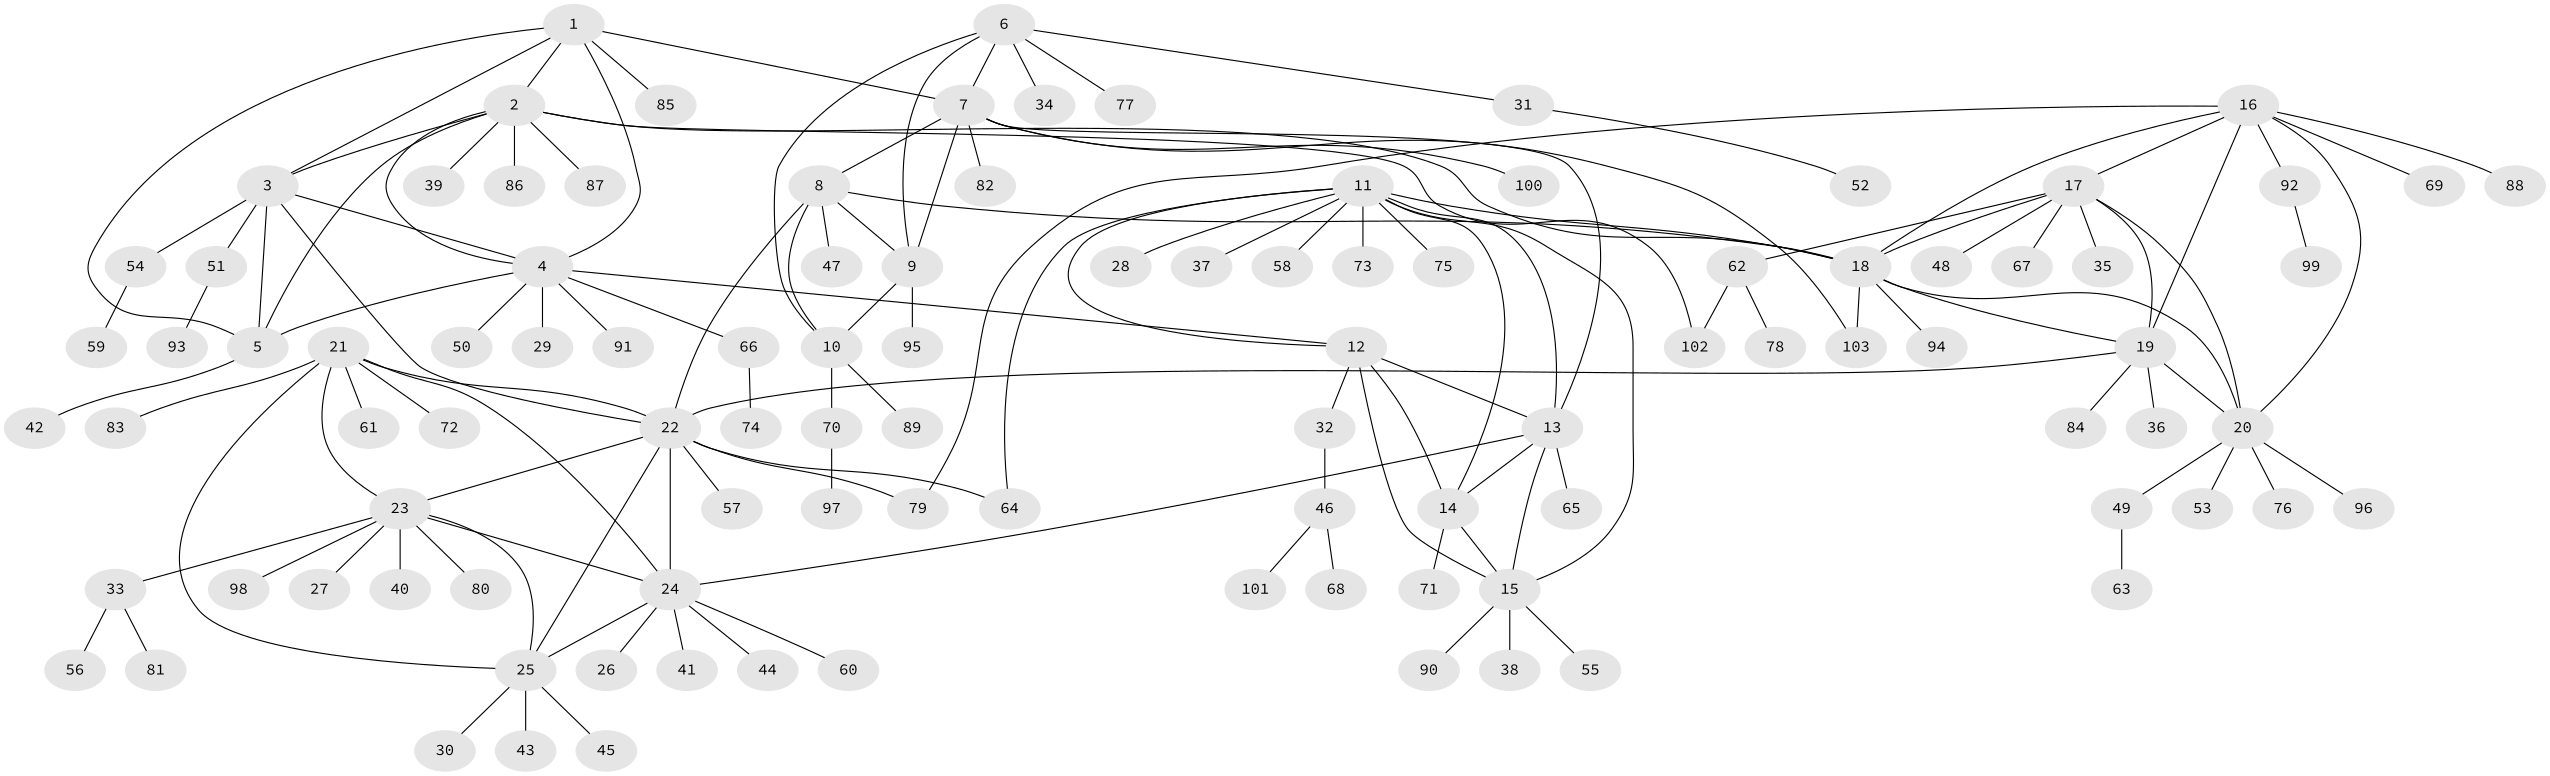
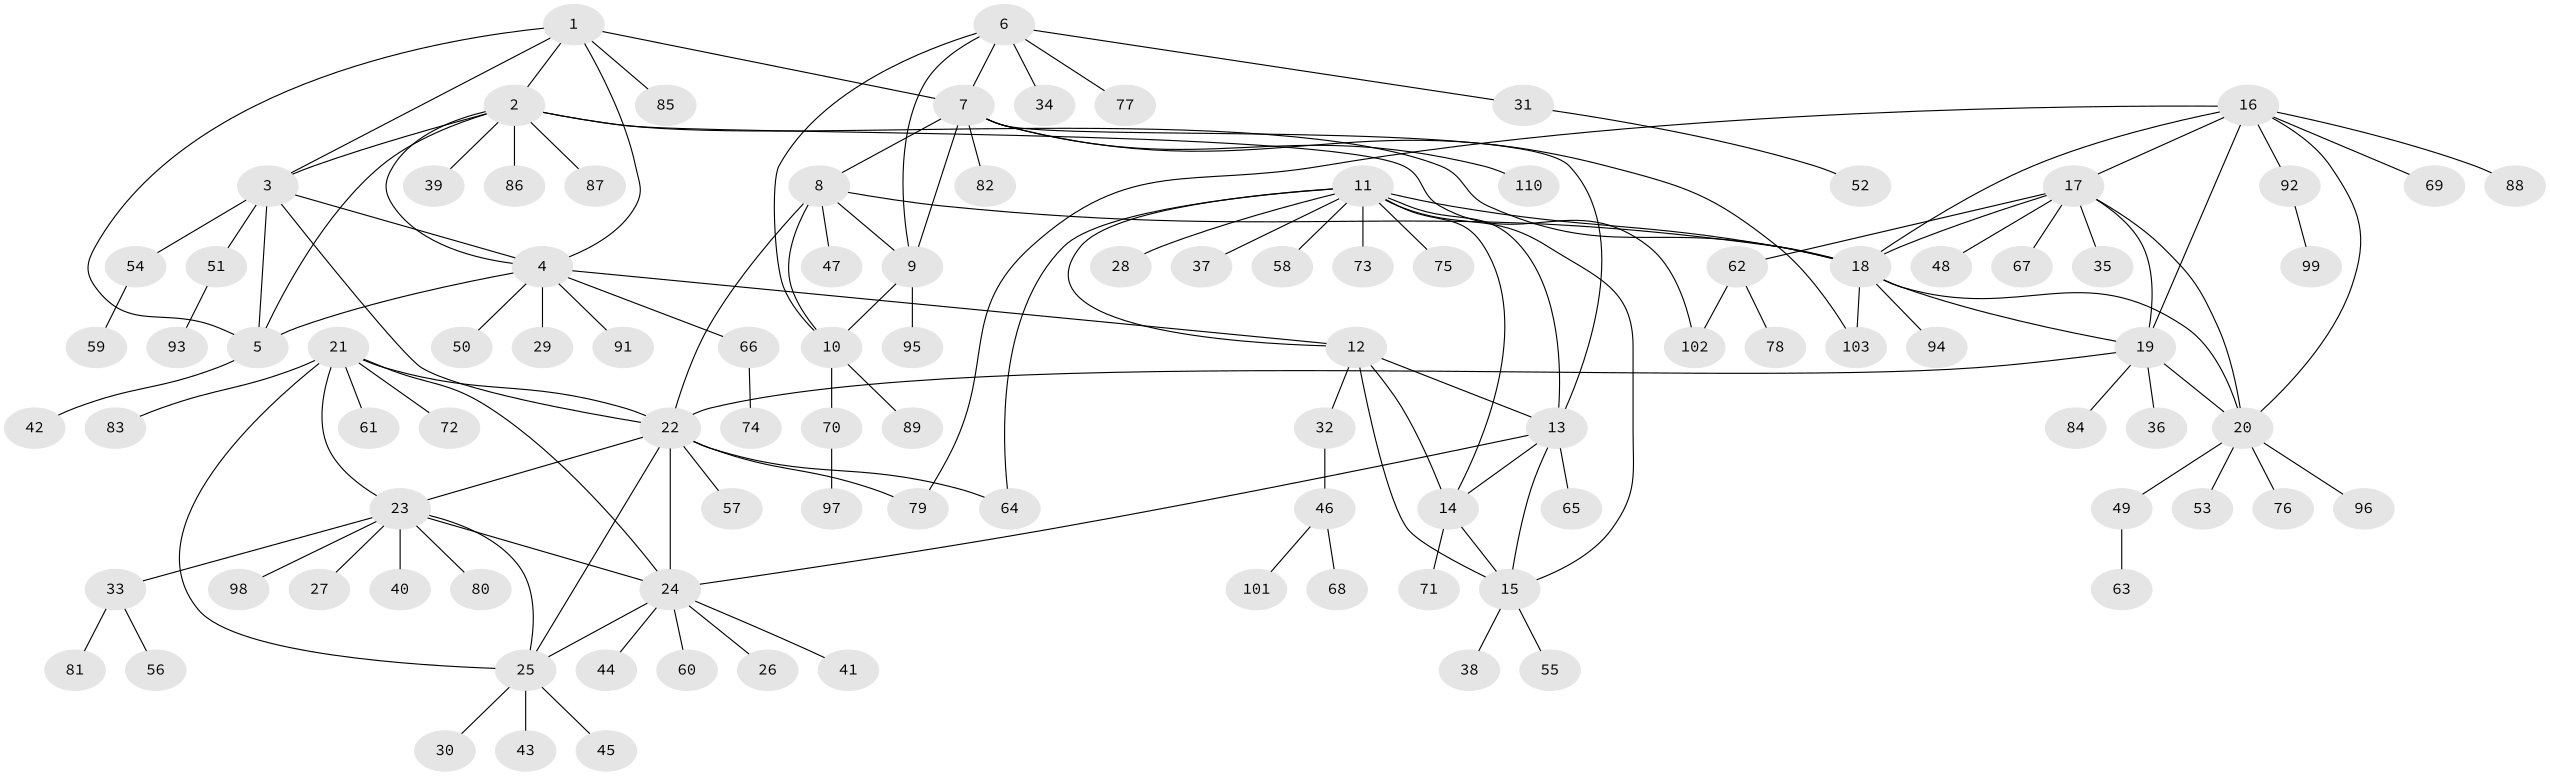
(1529, 186) -> (1529, 186)
(1429, 670) -> none
